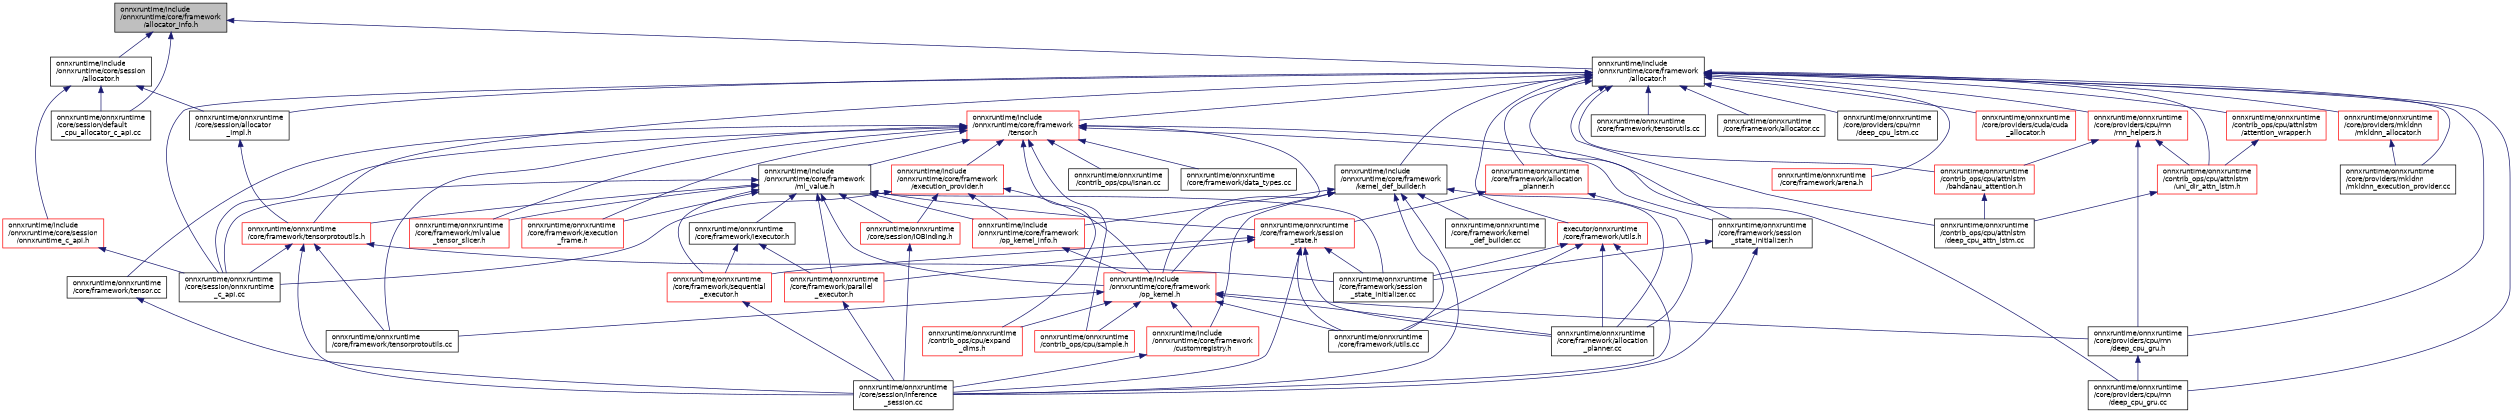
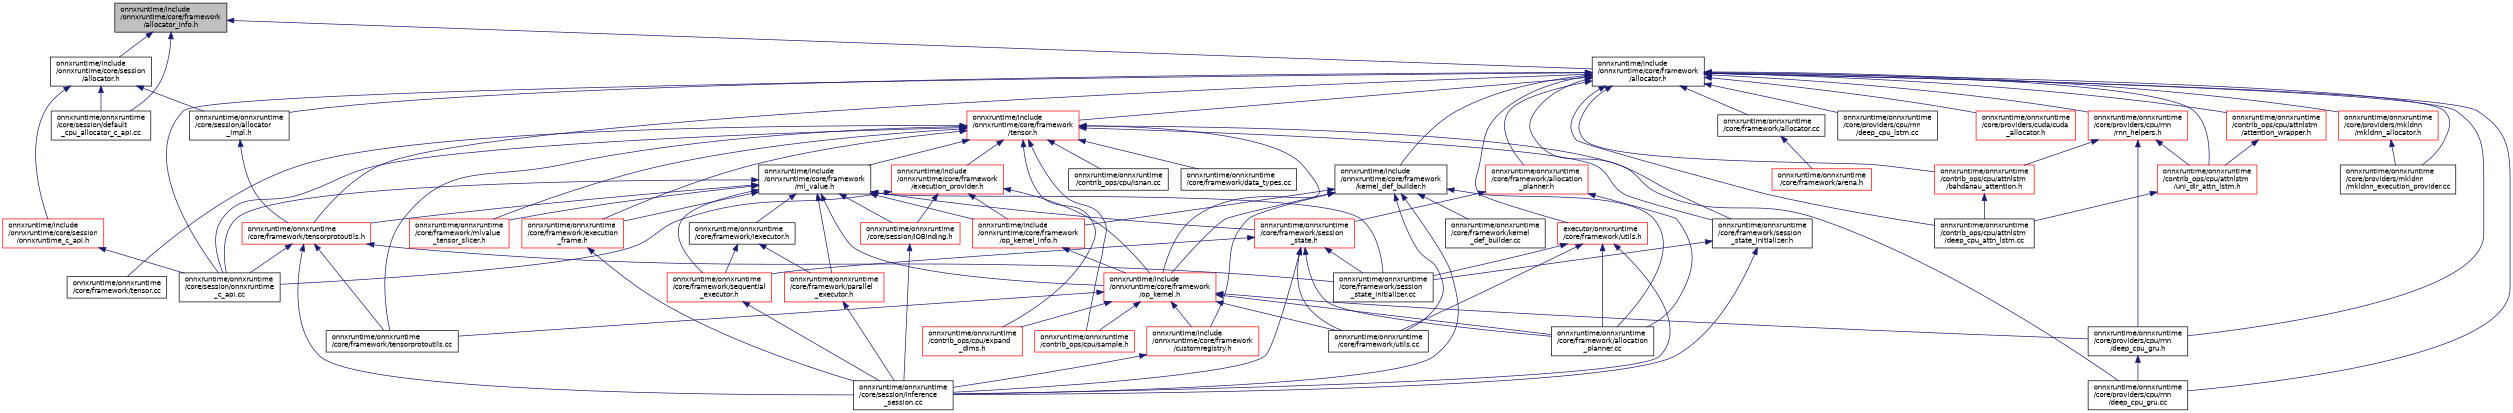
(1886, 94) -> (1799, 155)
(1648, 126) -> none
(1066, 261) -> none
(493, 377) -> (716, 330)
